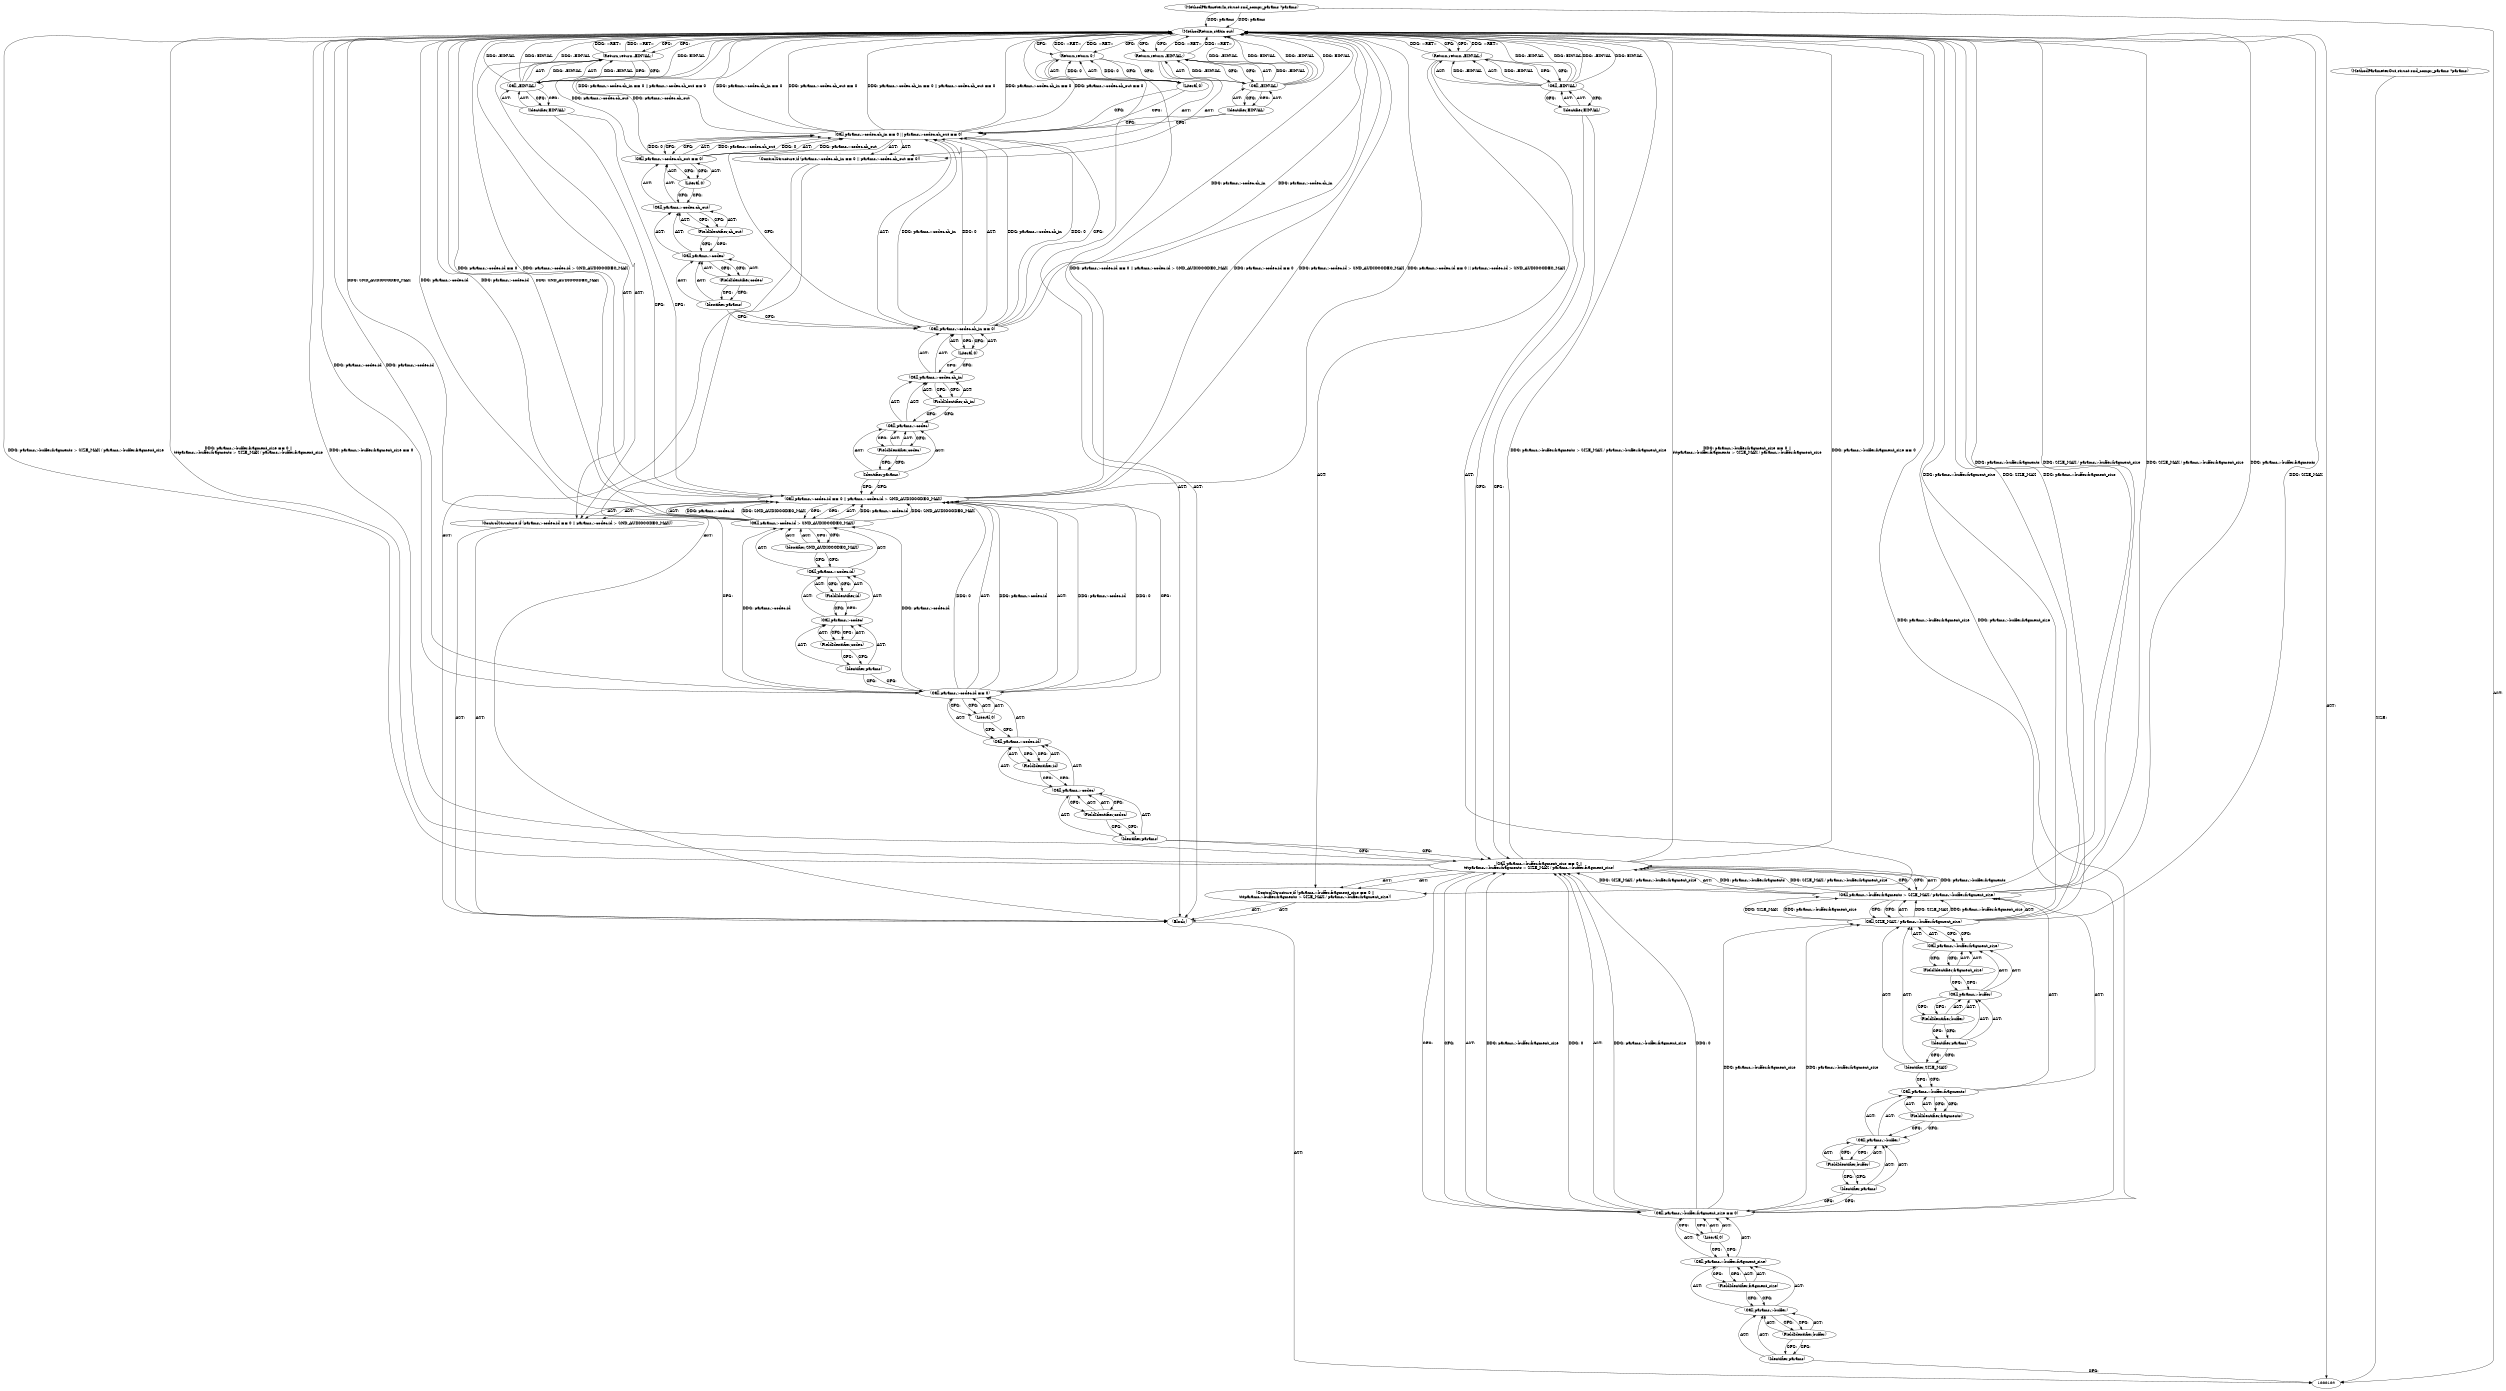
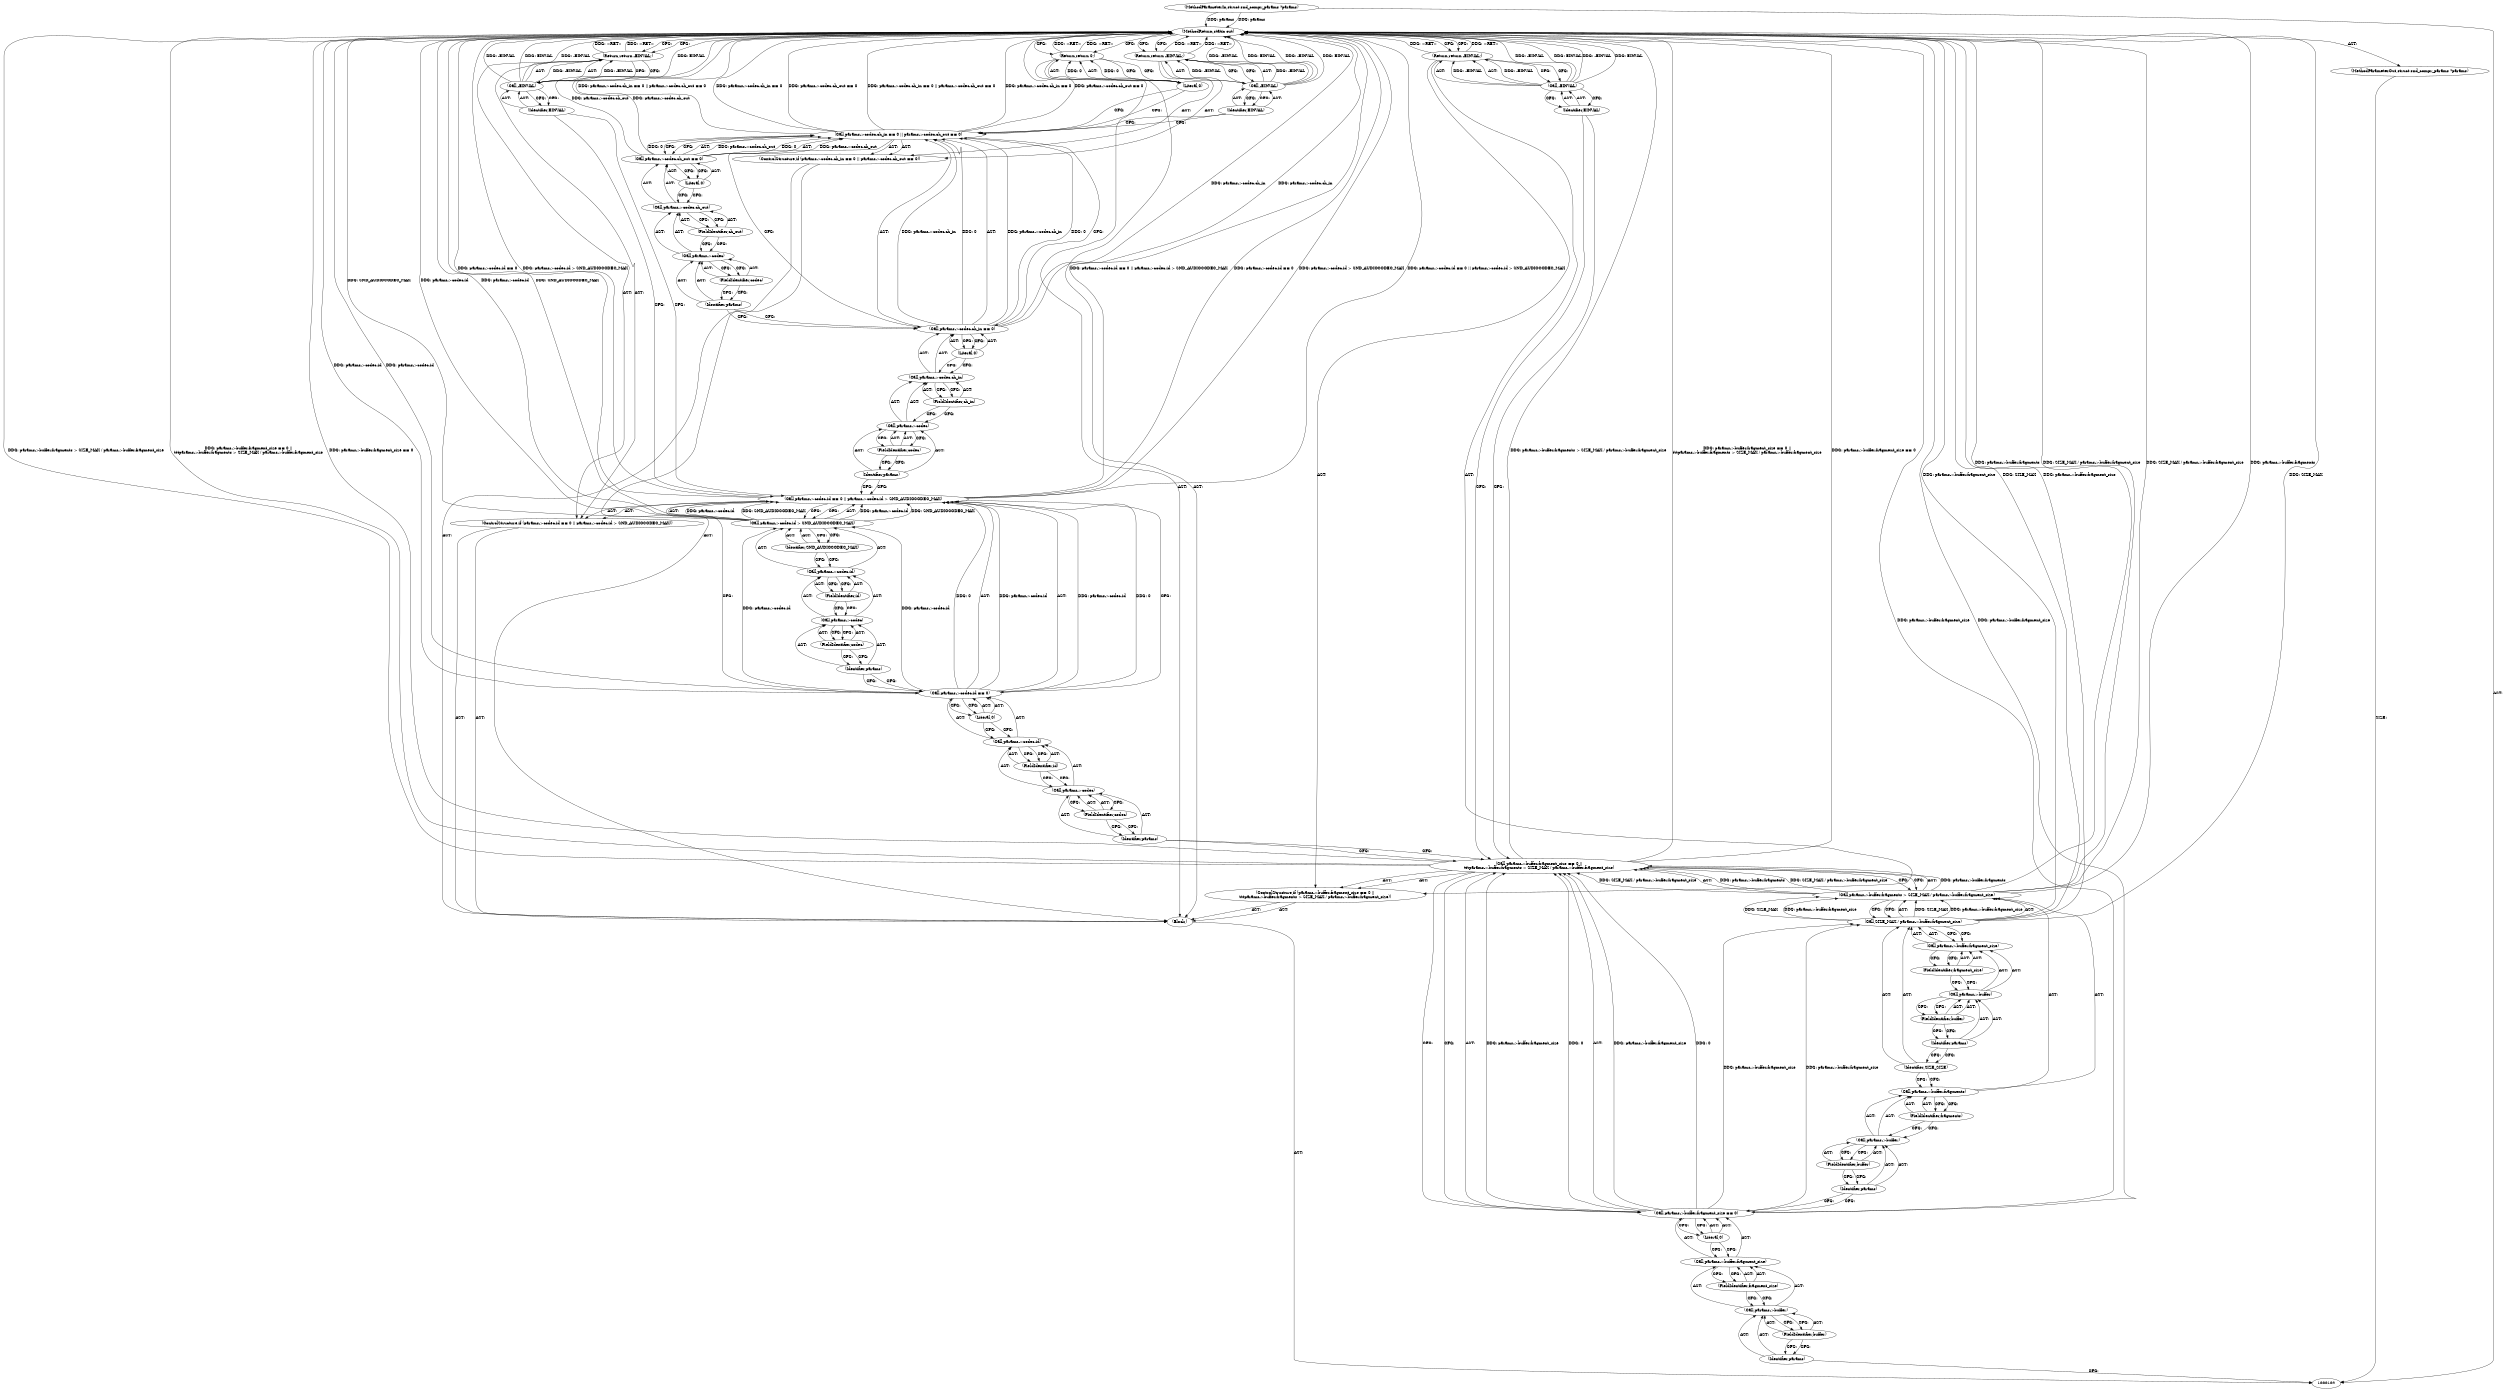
(2326, 168) -> (1852, 33)
(1926, 1068) -> (1926, 1068)
